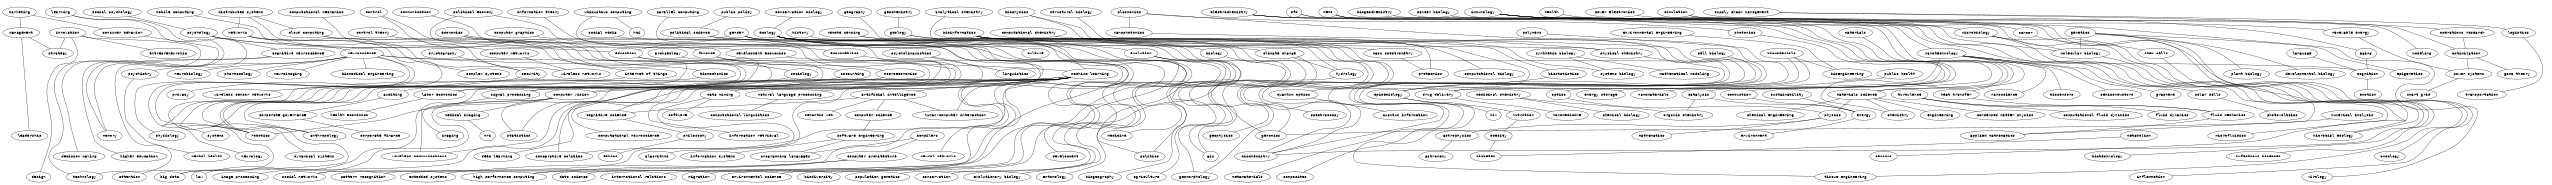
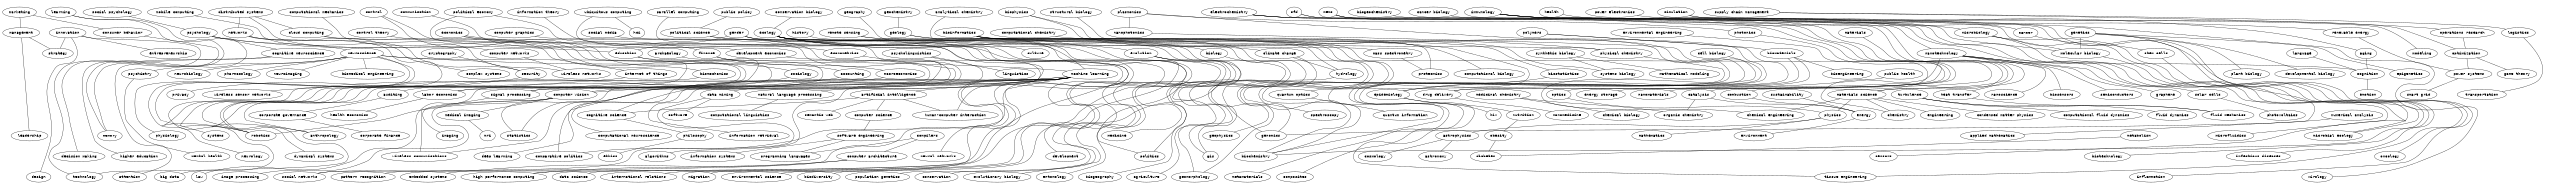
none -> (1657, 41)
(1766, 42) -> (1673, 81)
(658, 95) -> none
(2117, 128) -> none
none -> (1375, 156)
